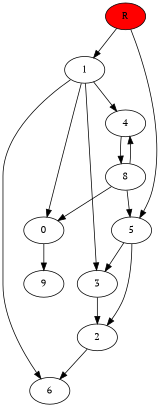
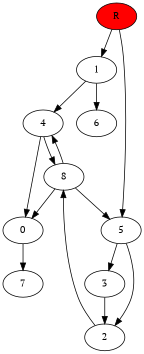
(65, 146) -> (34, 173)
(91, 173) -> none
(44, 284) -> (23, 284)
(76, 361) -> (69, 264)
